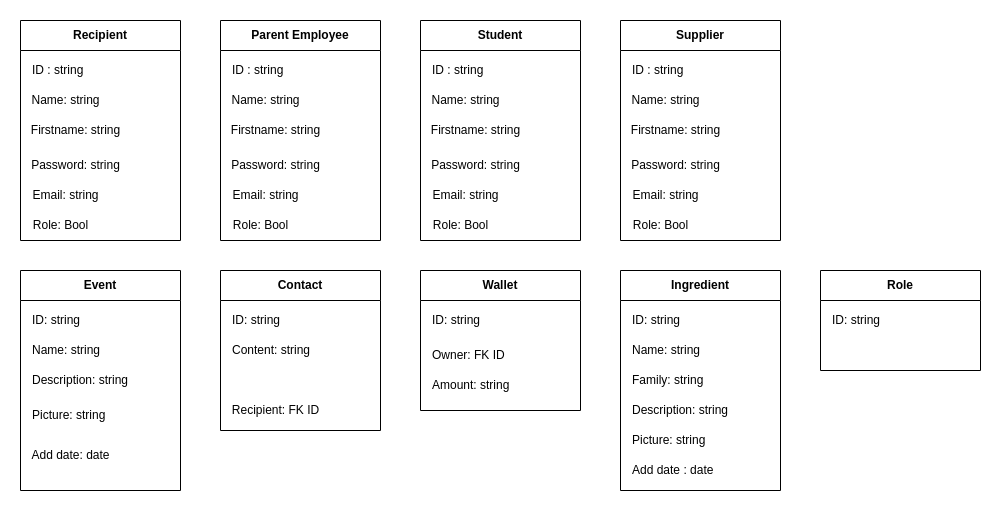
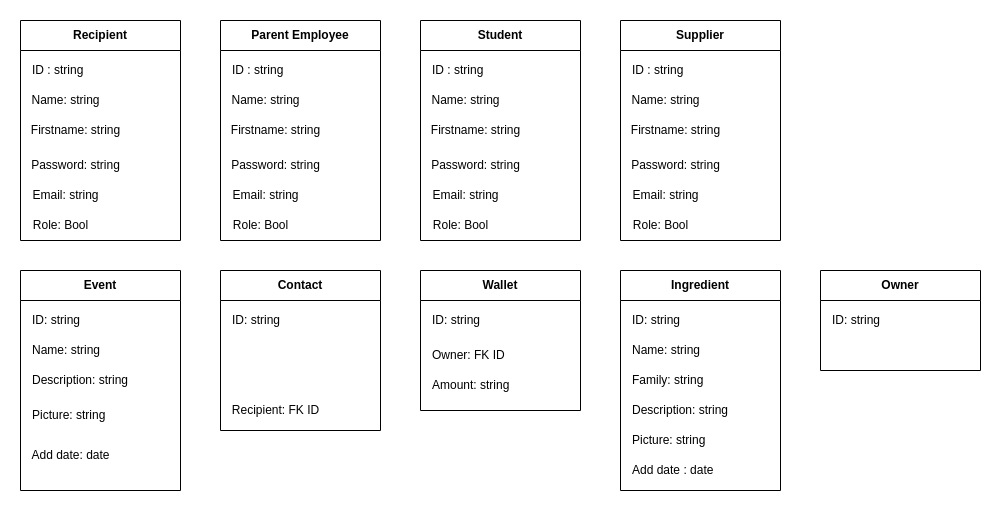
(901, 286) -> (901, 286)
(281, 351) -> none
